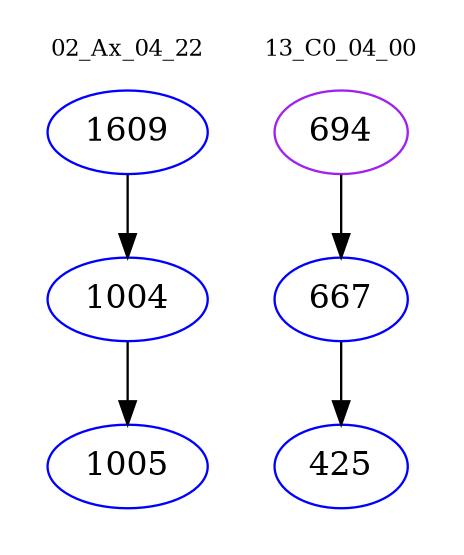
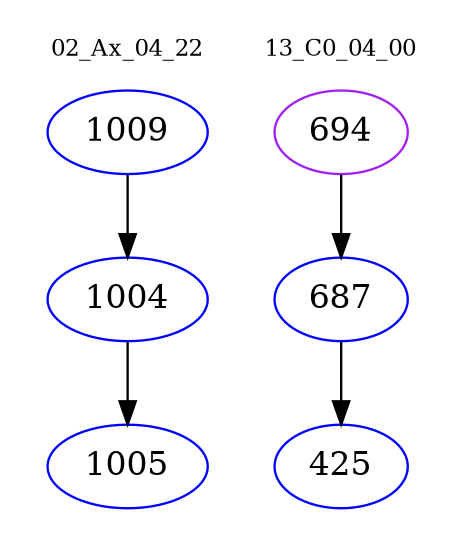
(128, 132) -> (128, 132)
(341, 299) -> (341, 299)
